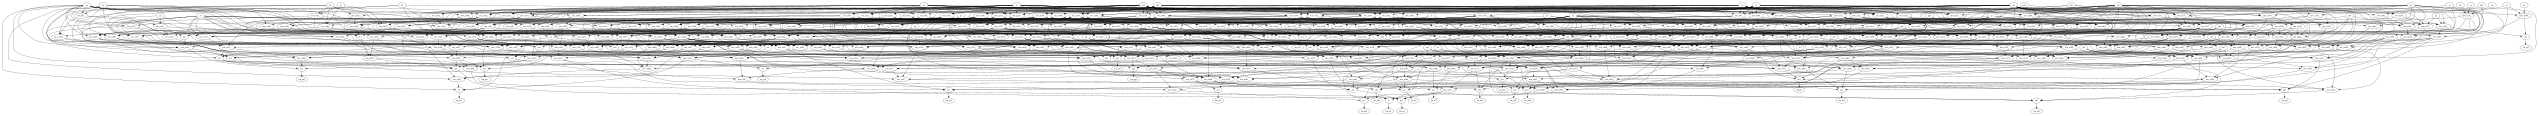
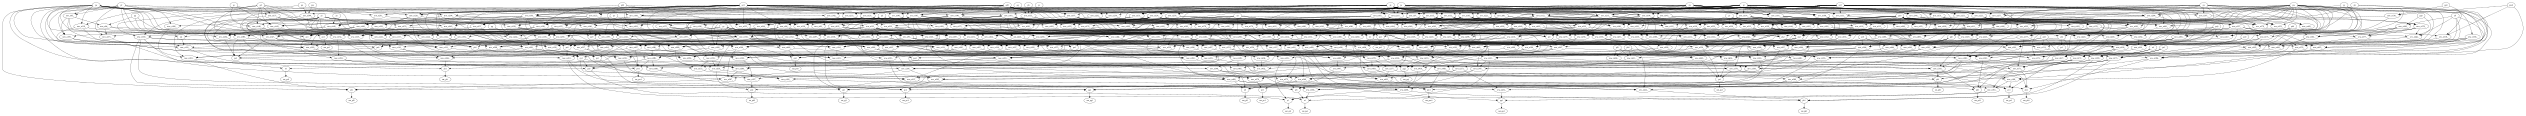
(842, 41) -> none
